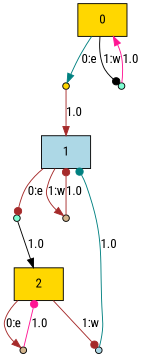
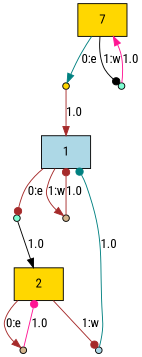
(102, 20) -> (102, 20)
